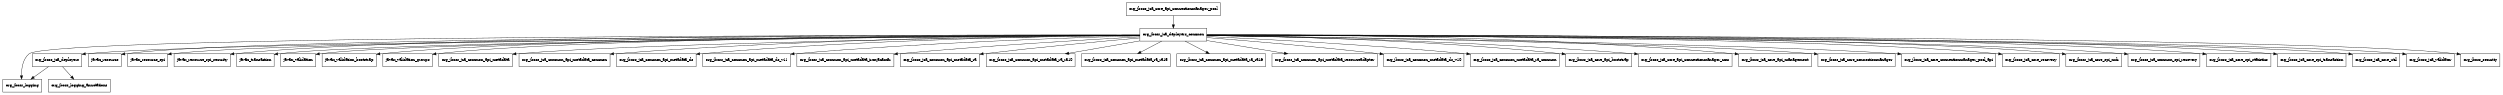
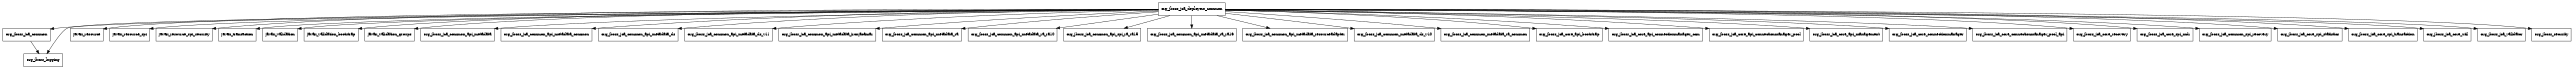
(1173, 20) -> (1574, 20)
(57, 60) -> (27, 35)
(1126, 60) -> (1102, 35)
(79, 86) -> none
